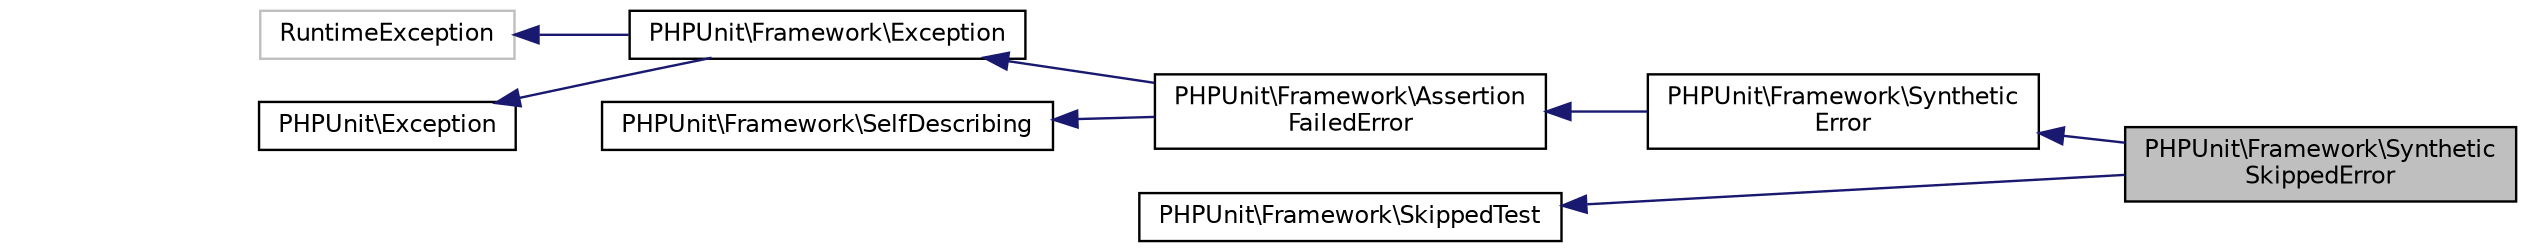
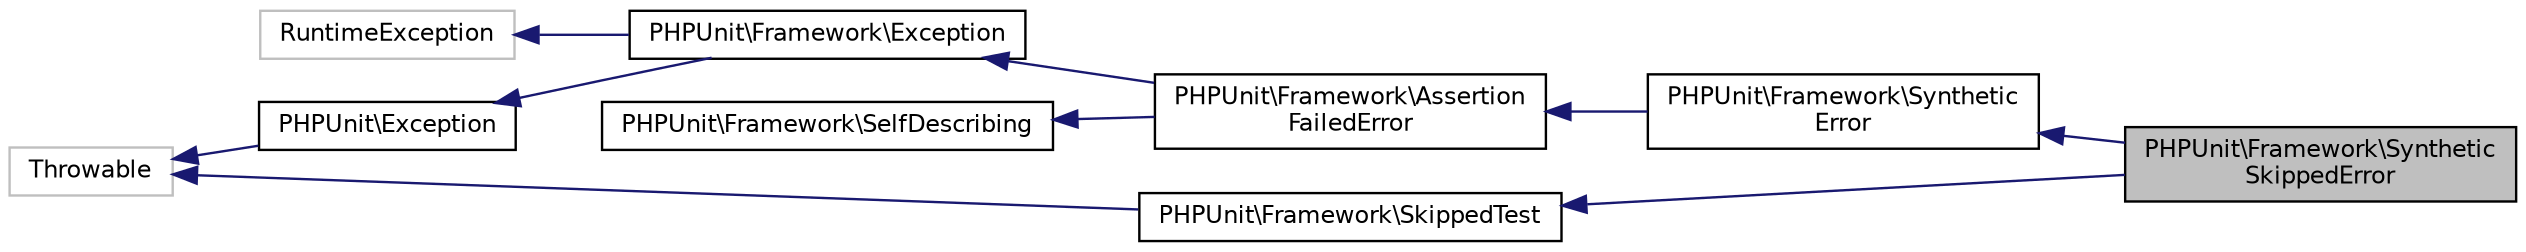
none -> (91, 172)
